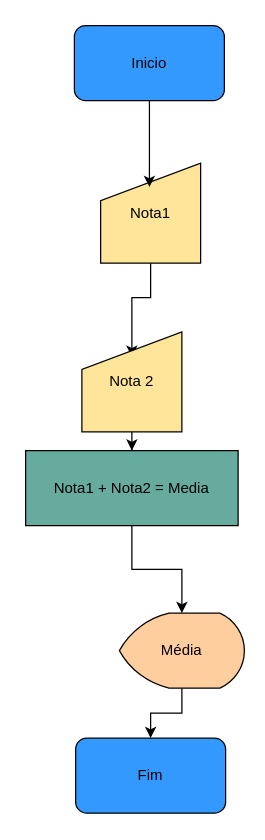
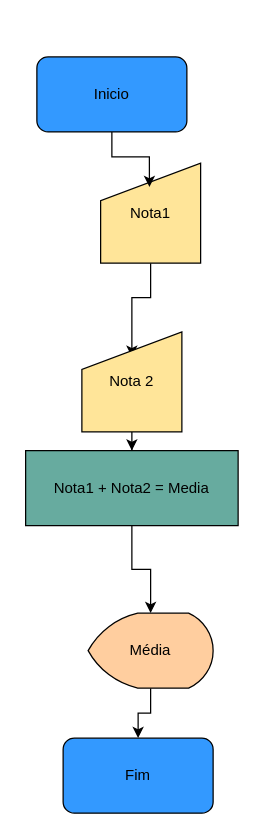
(149, 63) -> (112, 94)
(182, 651) -> (151, 651)
(151, 776) -> (138, 776)
